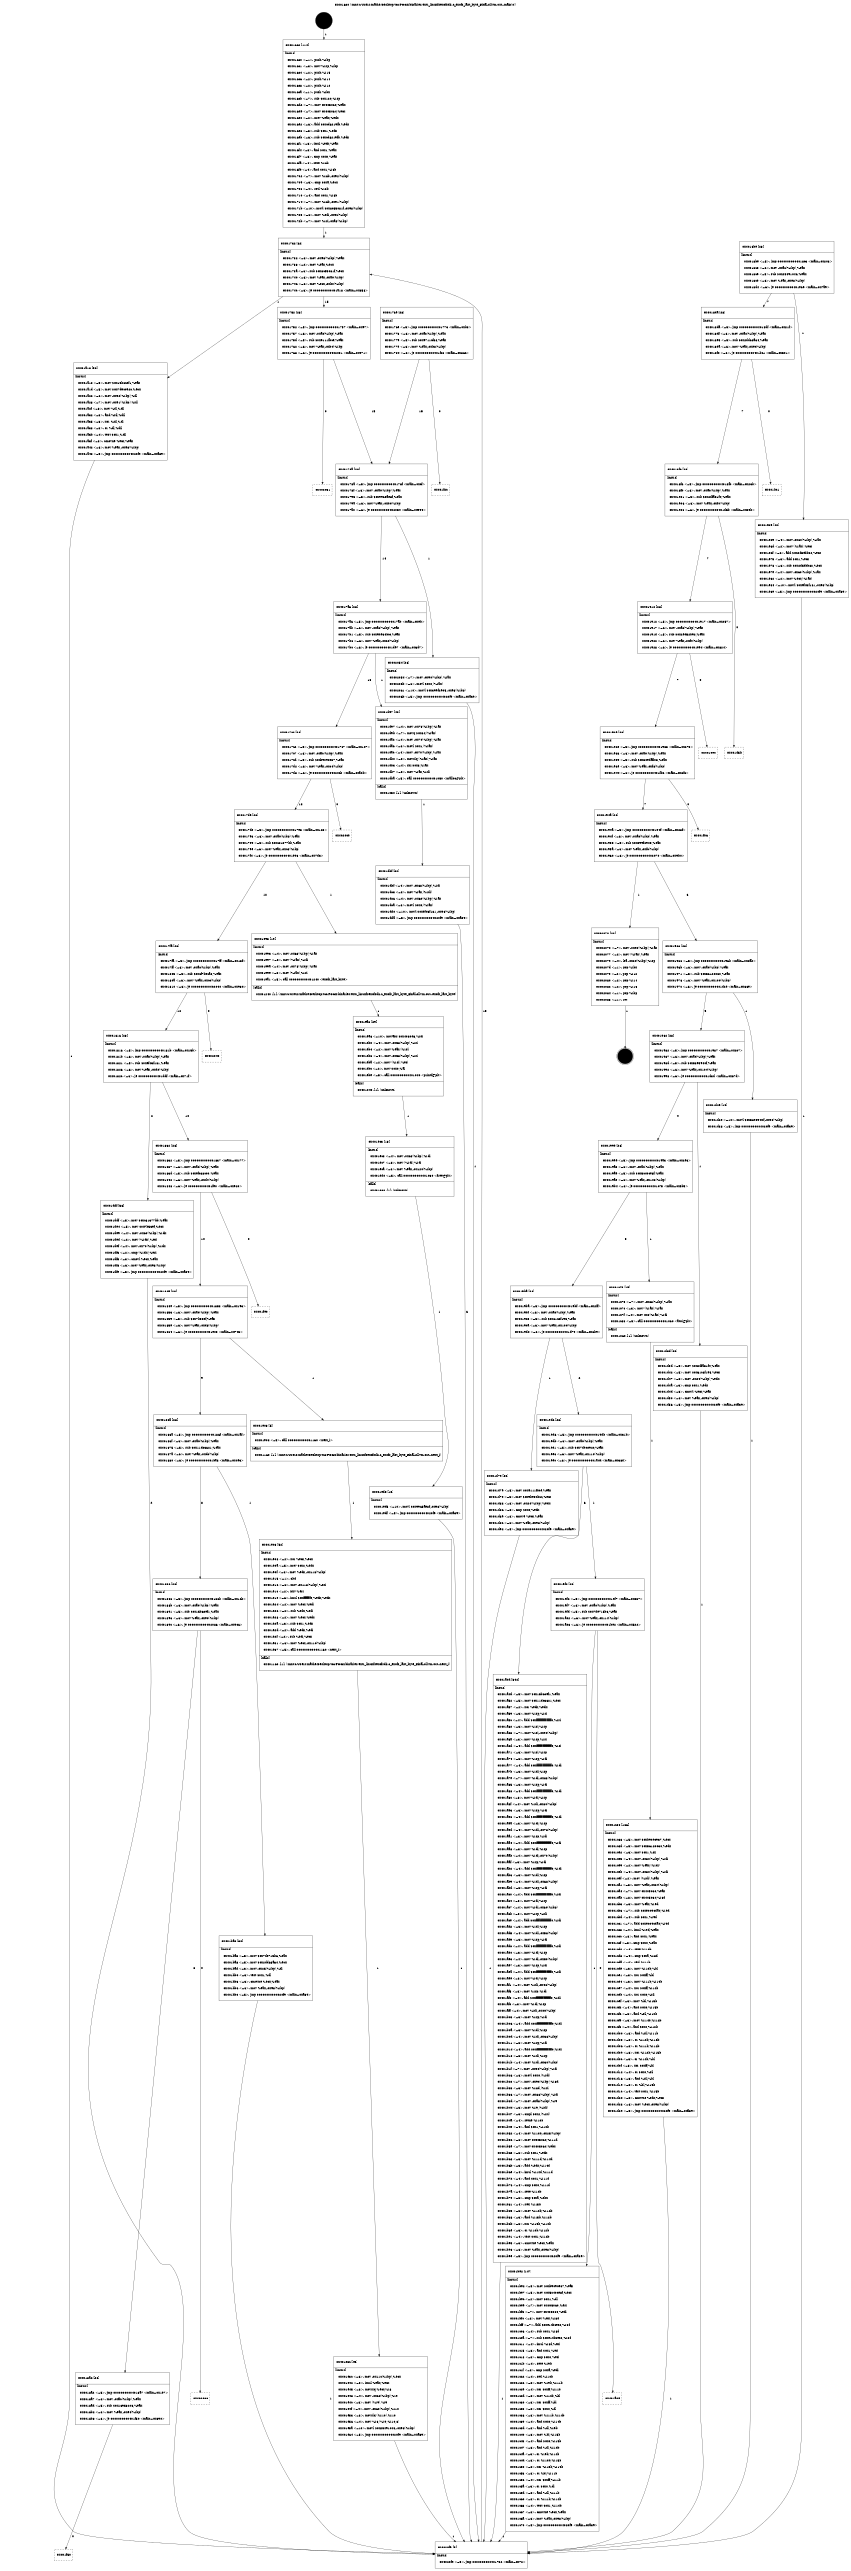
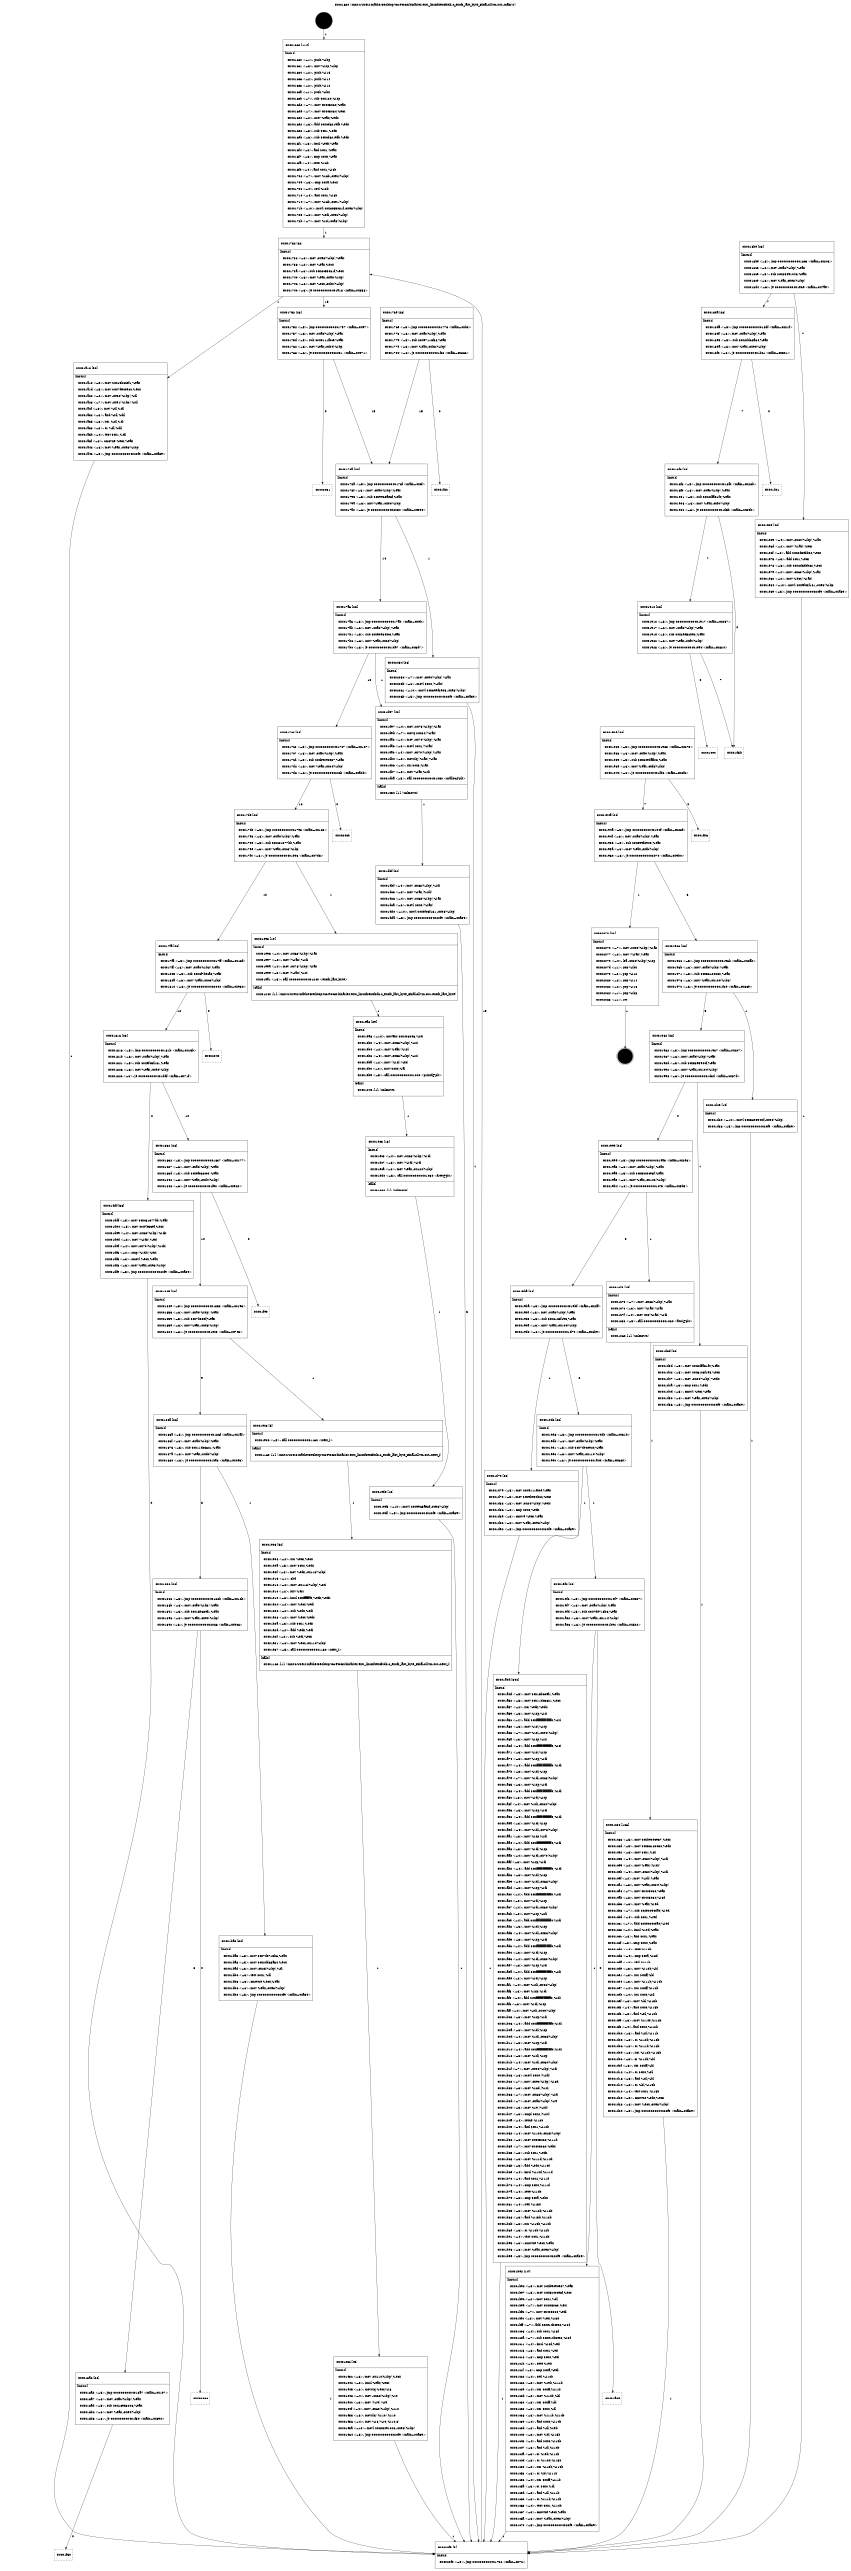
(667, 689) -> (718, 699)
(584, 1503) -> (584, 1503)
